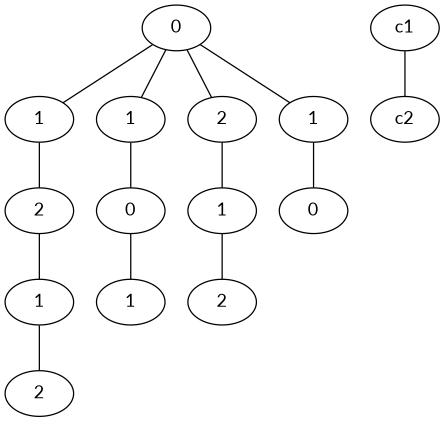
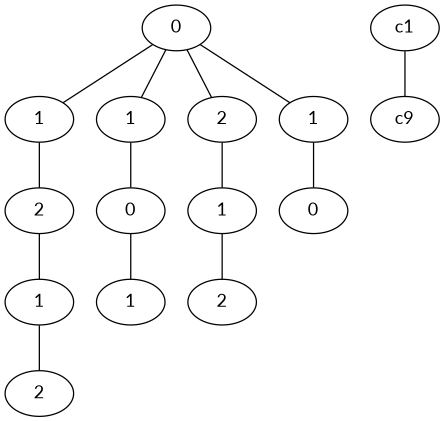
(405, 119) -> (405, 119)
